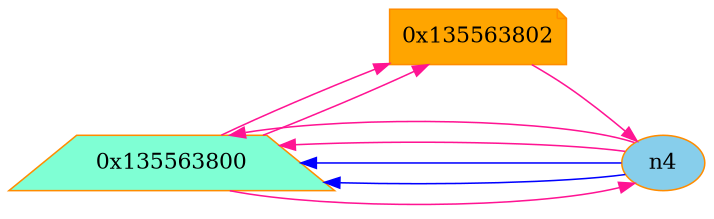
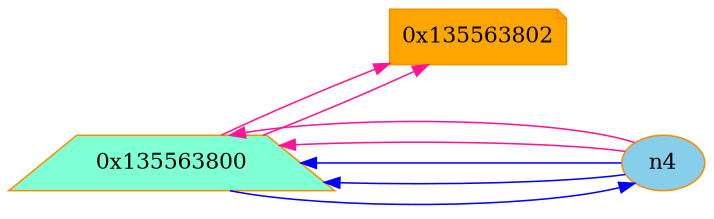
(580, 96) -> none
(425, 204) -> (425, 204)
